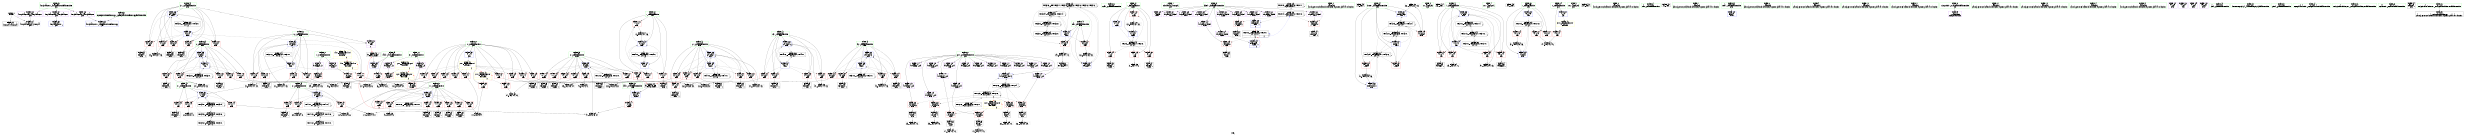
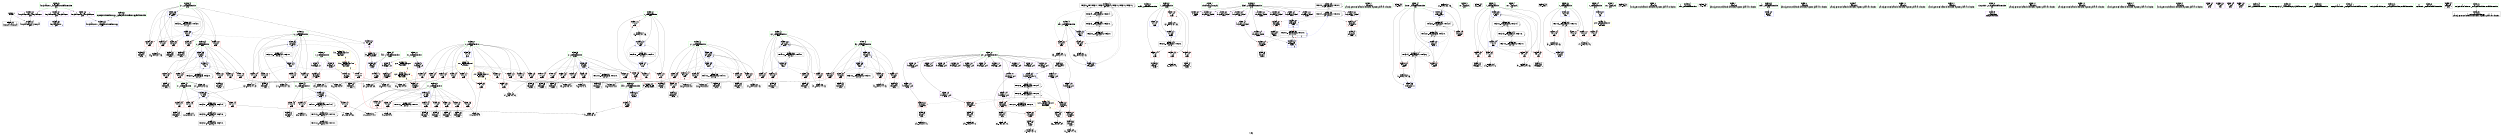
none -> (1004, 95)
